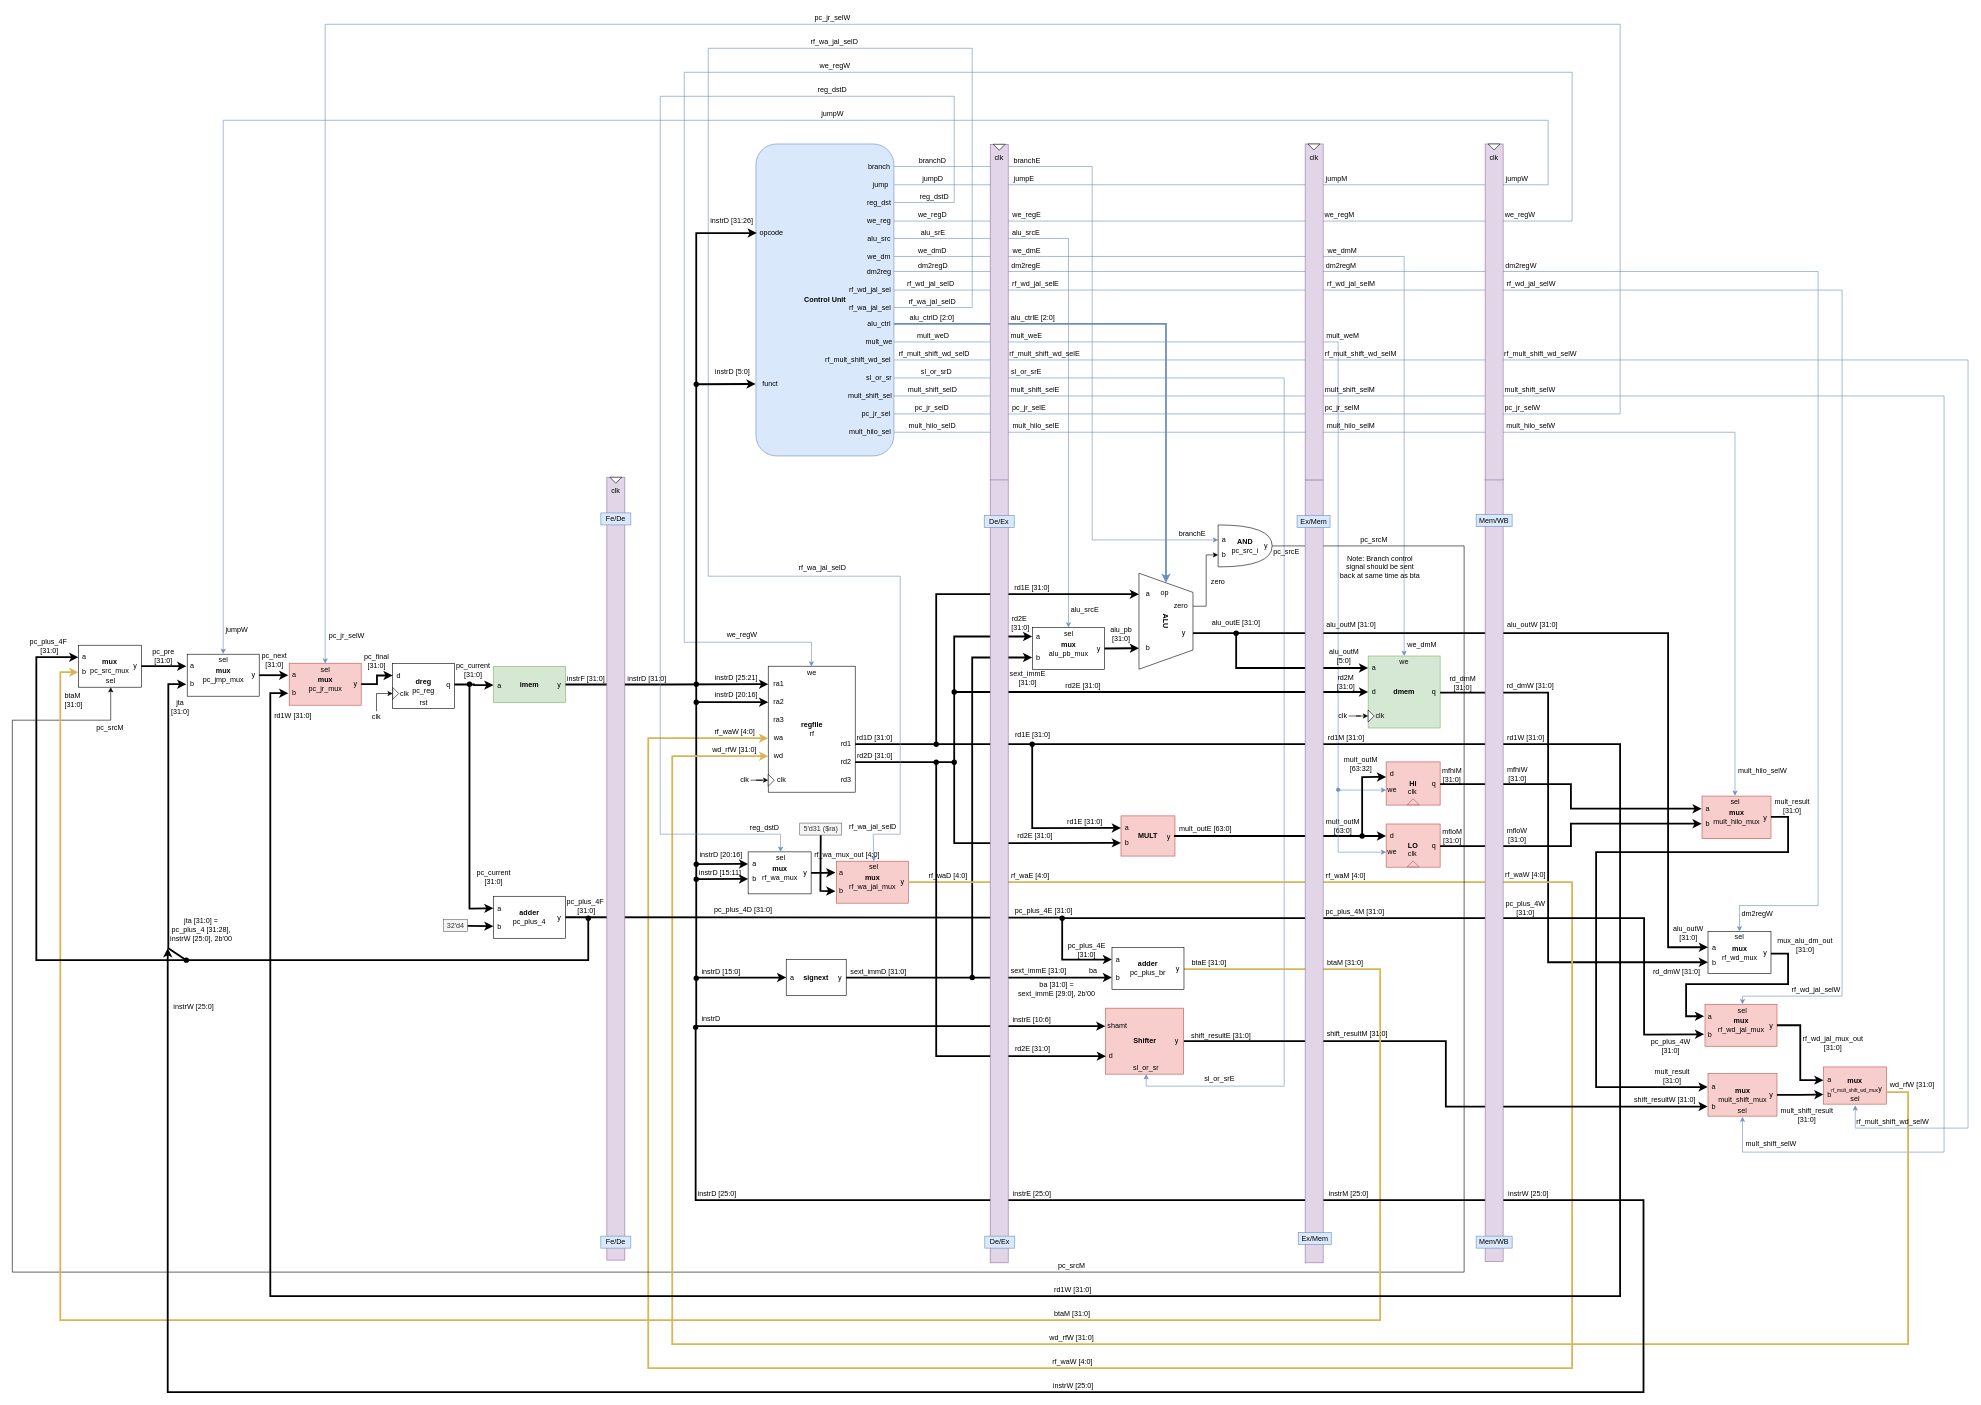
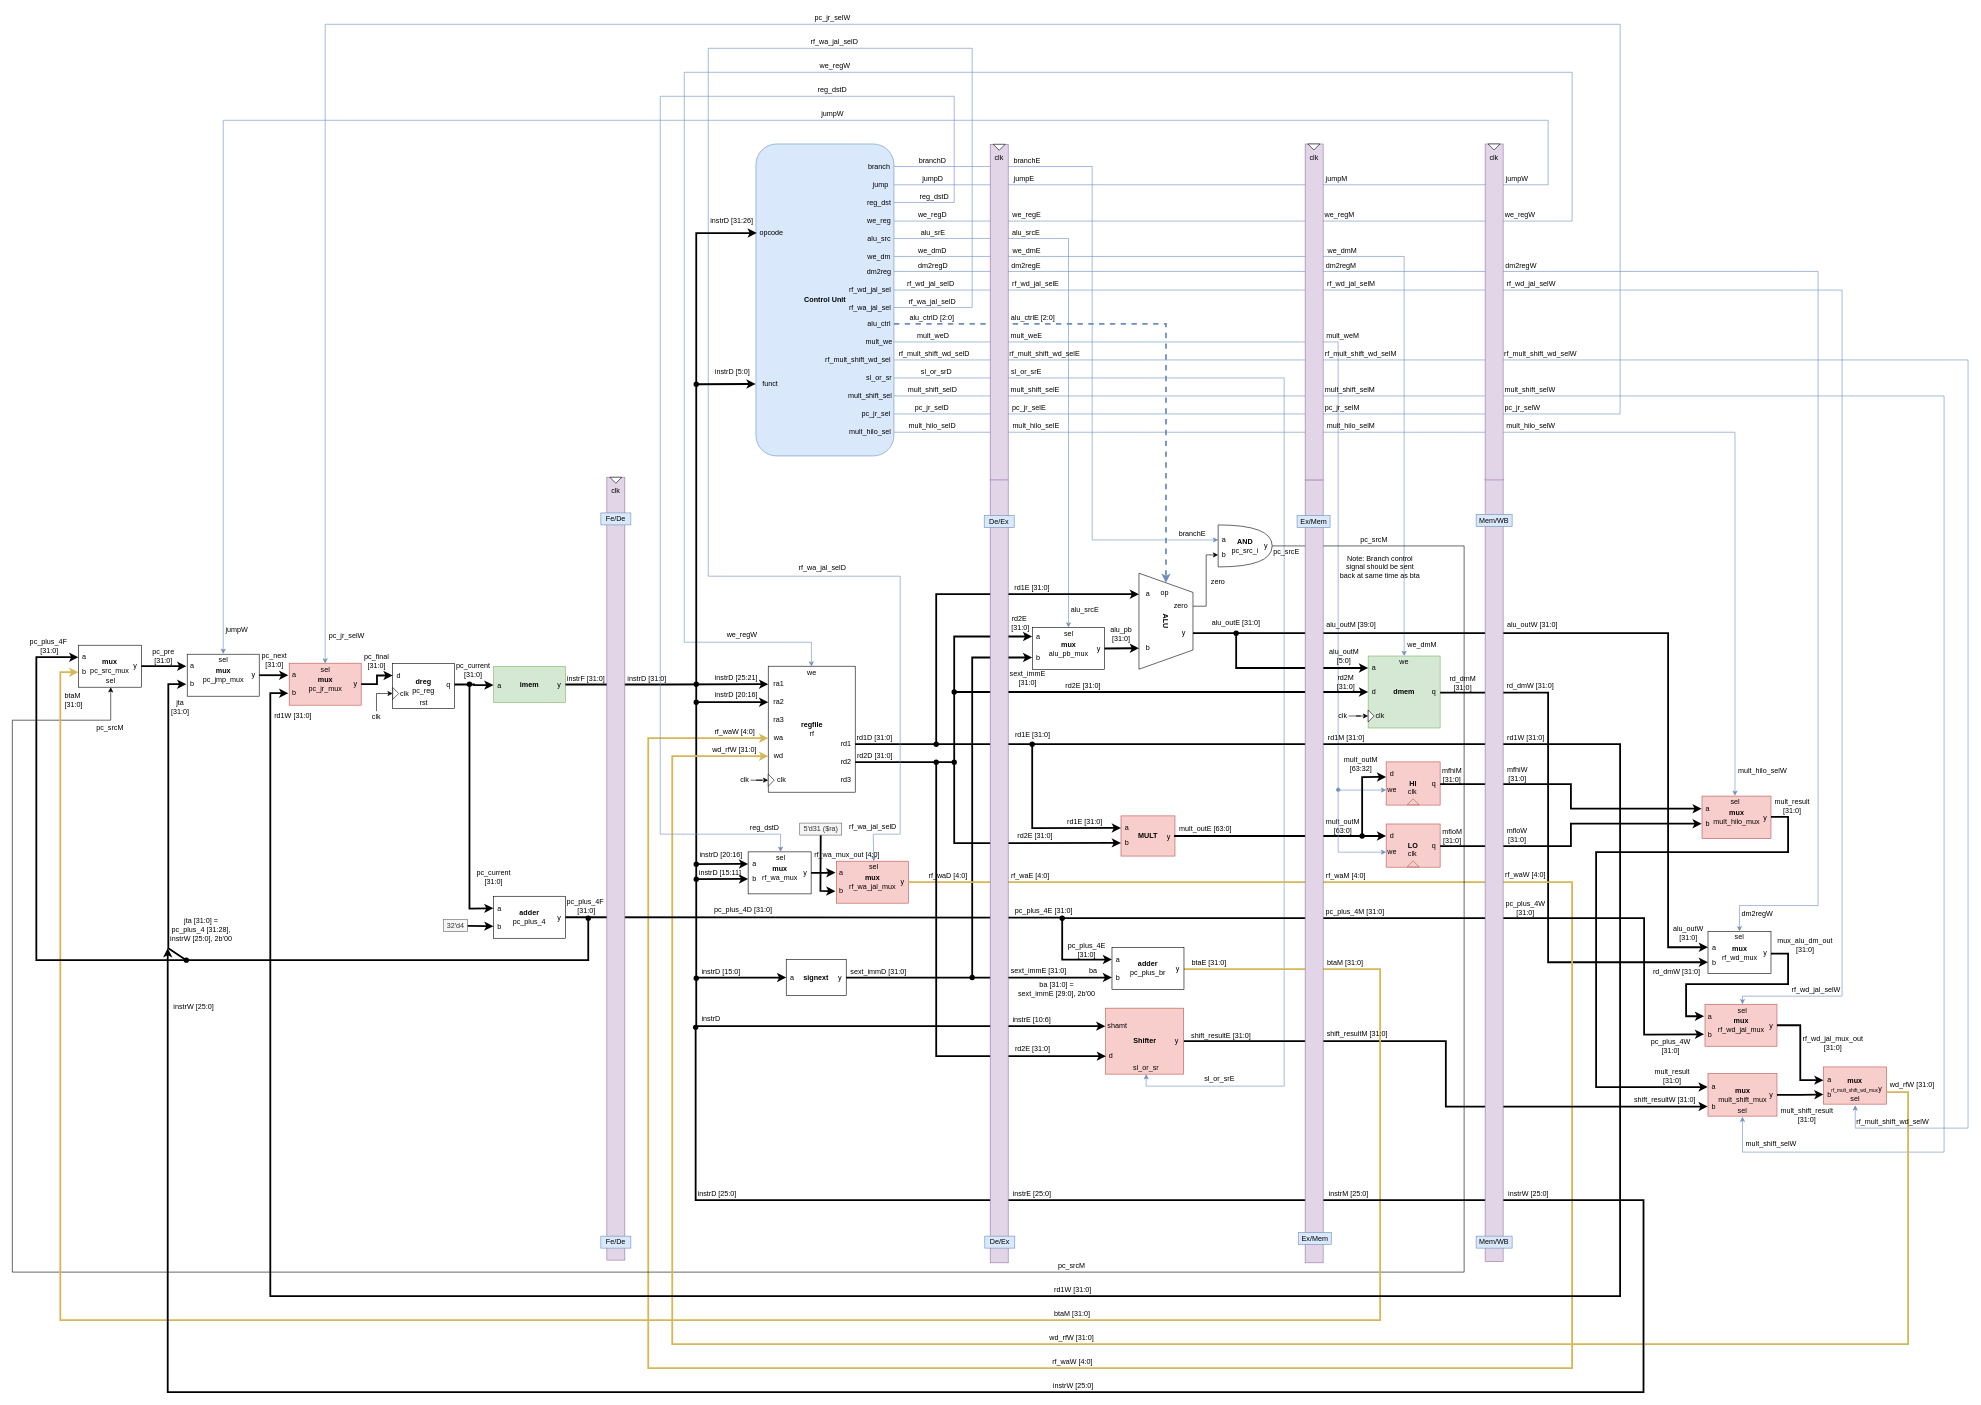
(1166, 366) -> (1166, 366)
(1352, 625) -> (1352, 625)
